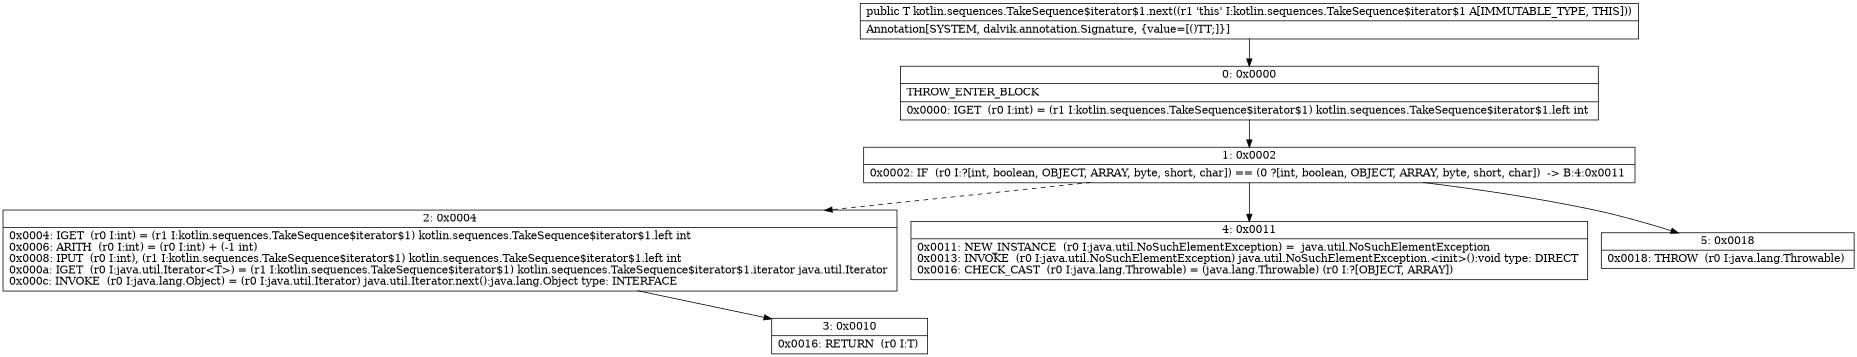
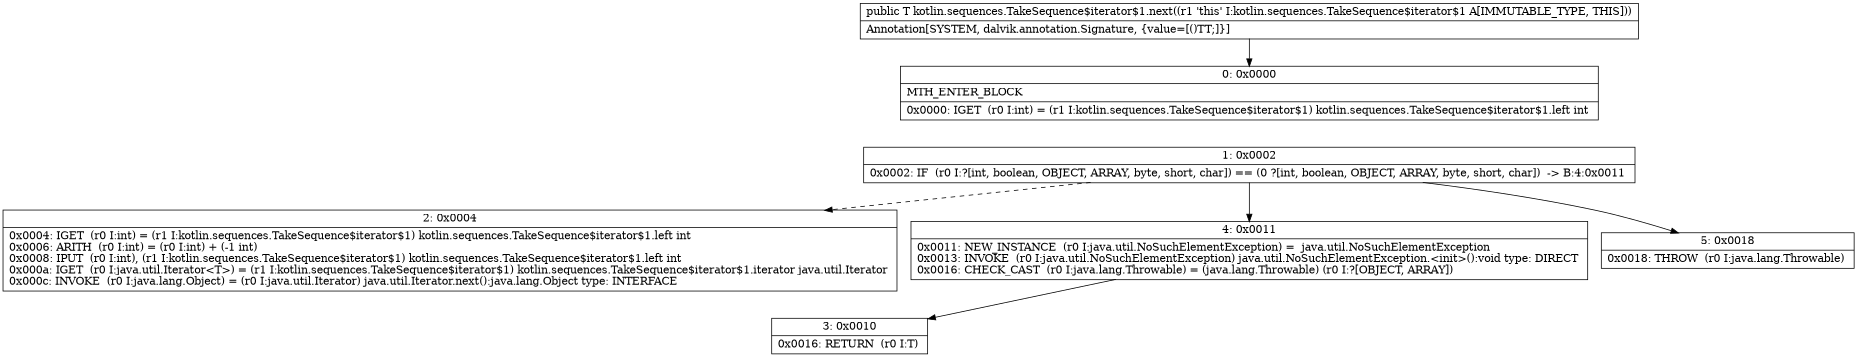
(973, 92) -> (965, 92)
(1249, 130) -> none
(701, 304) -> (1026, 298)
